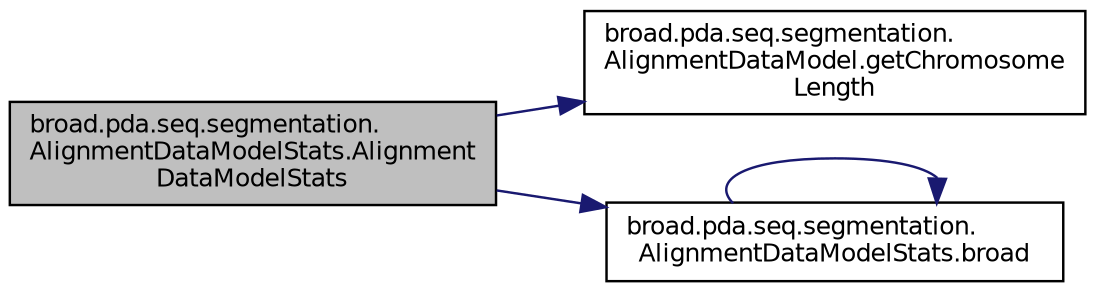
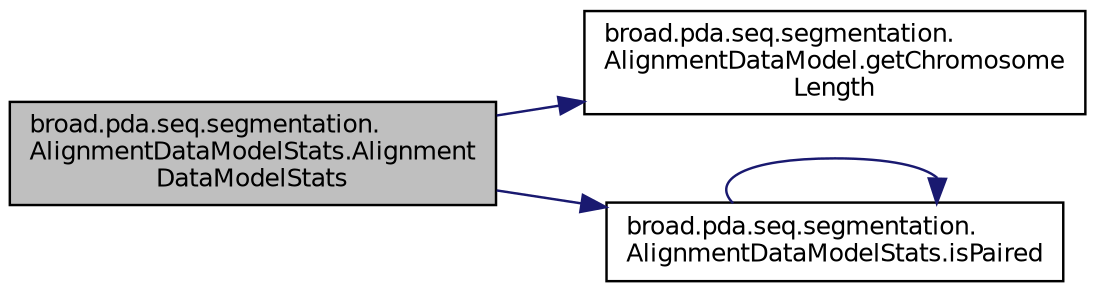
(835, 242) -> (835, 242)
